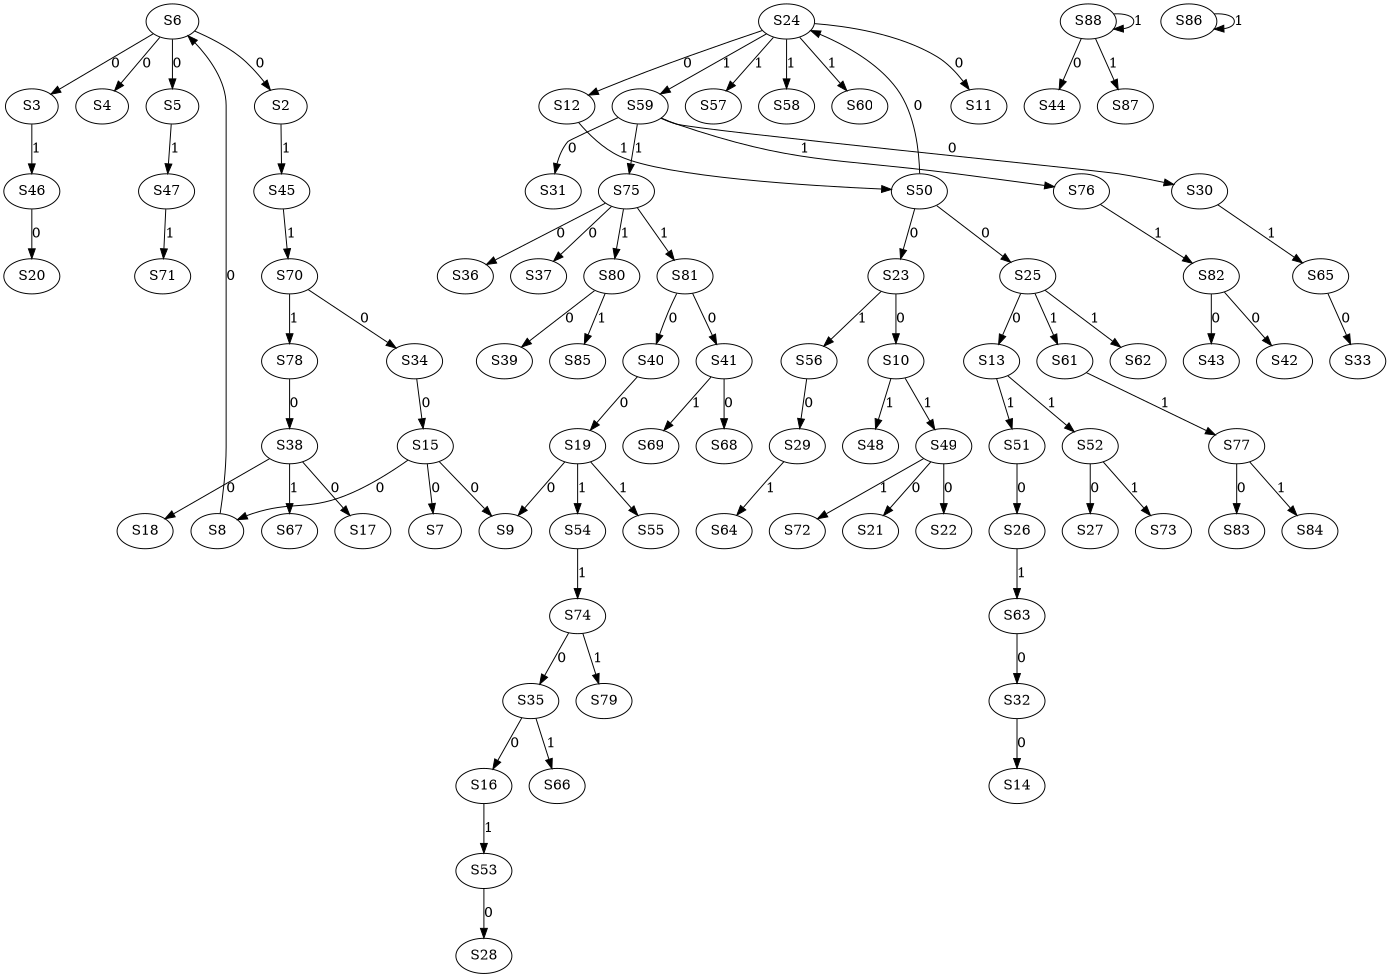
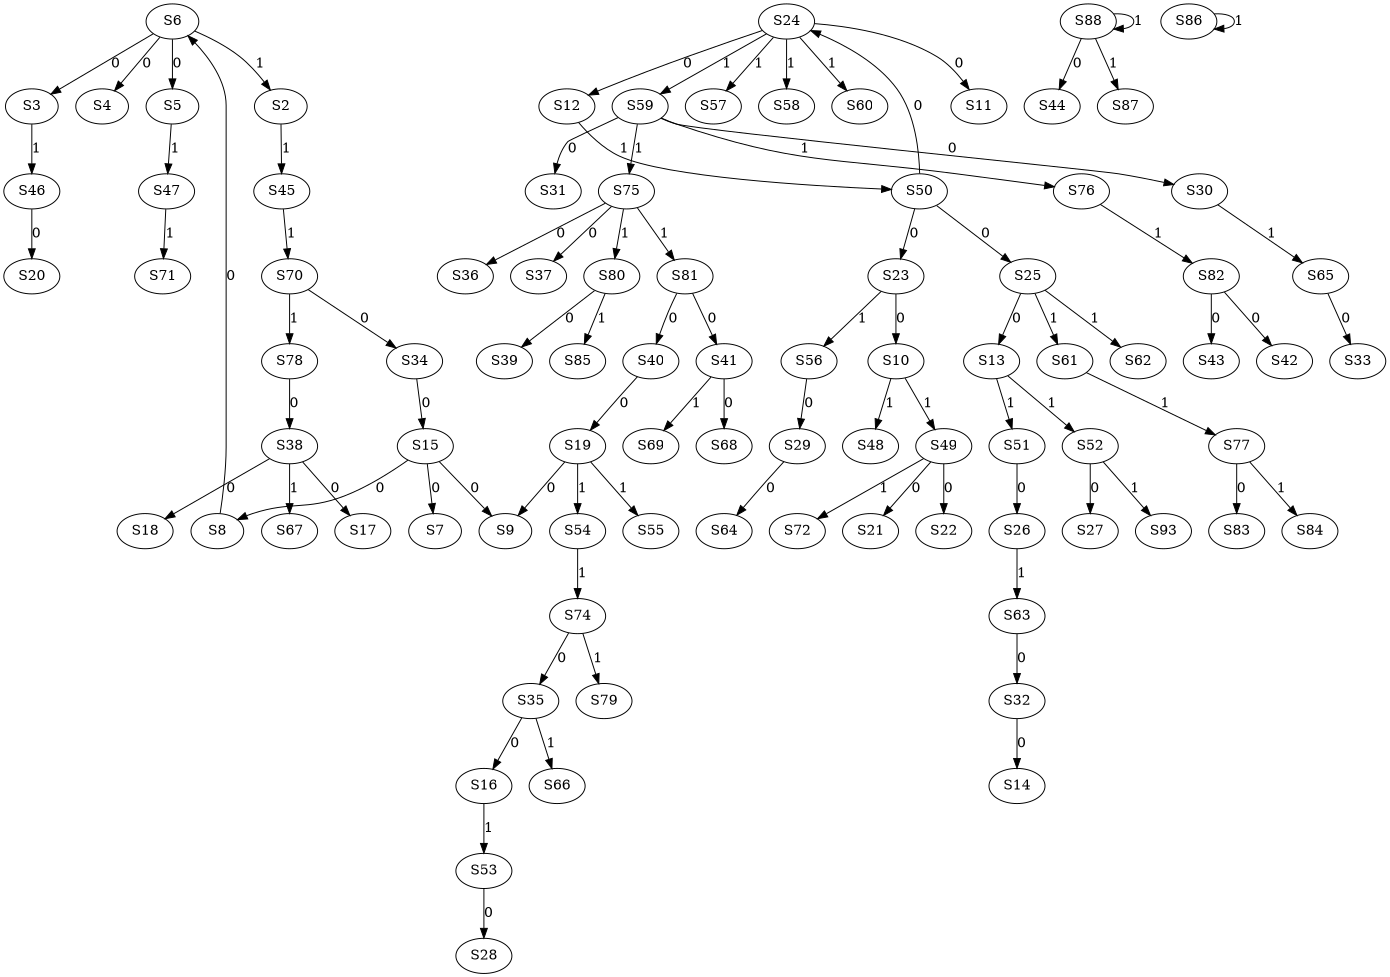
(260, 64) -> (260, 64)
(771, 489) -> (771, 489)
(1163, 531) -> (1163, 531)
